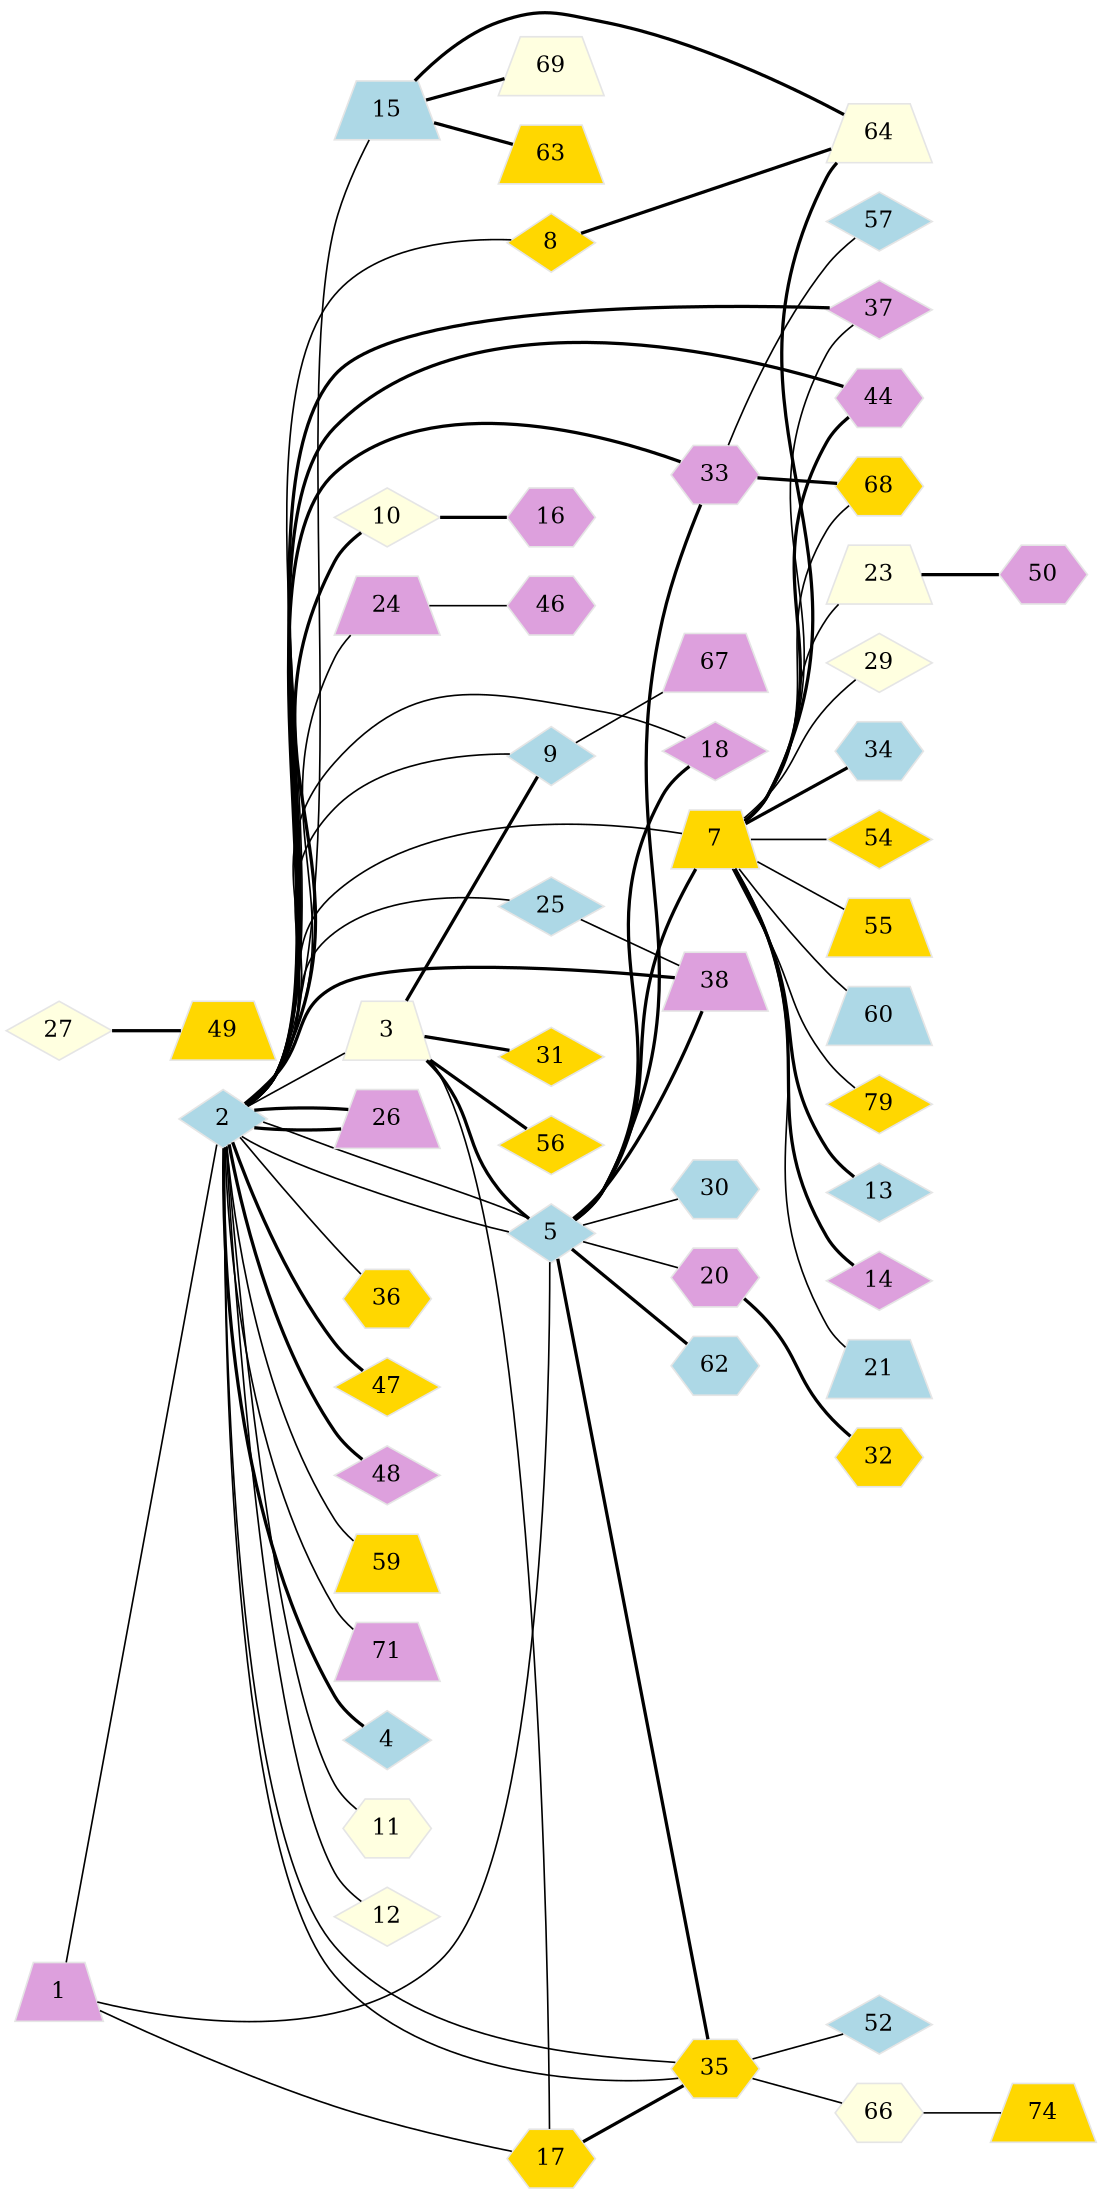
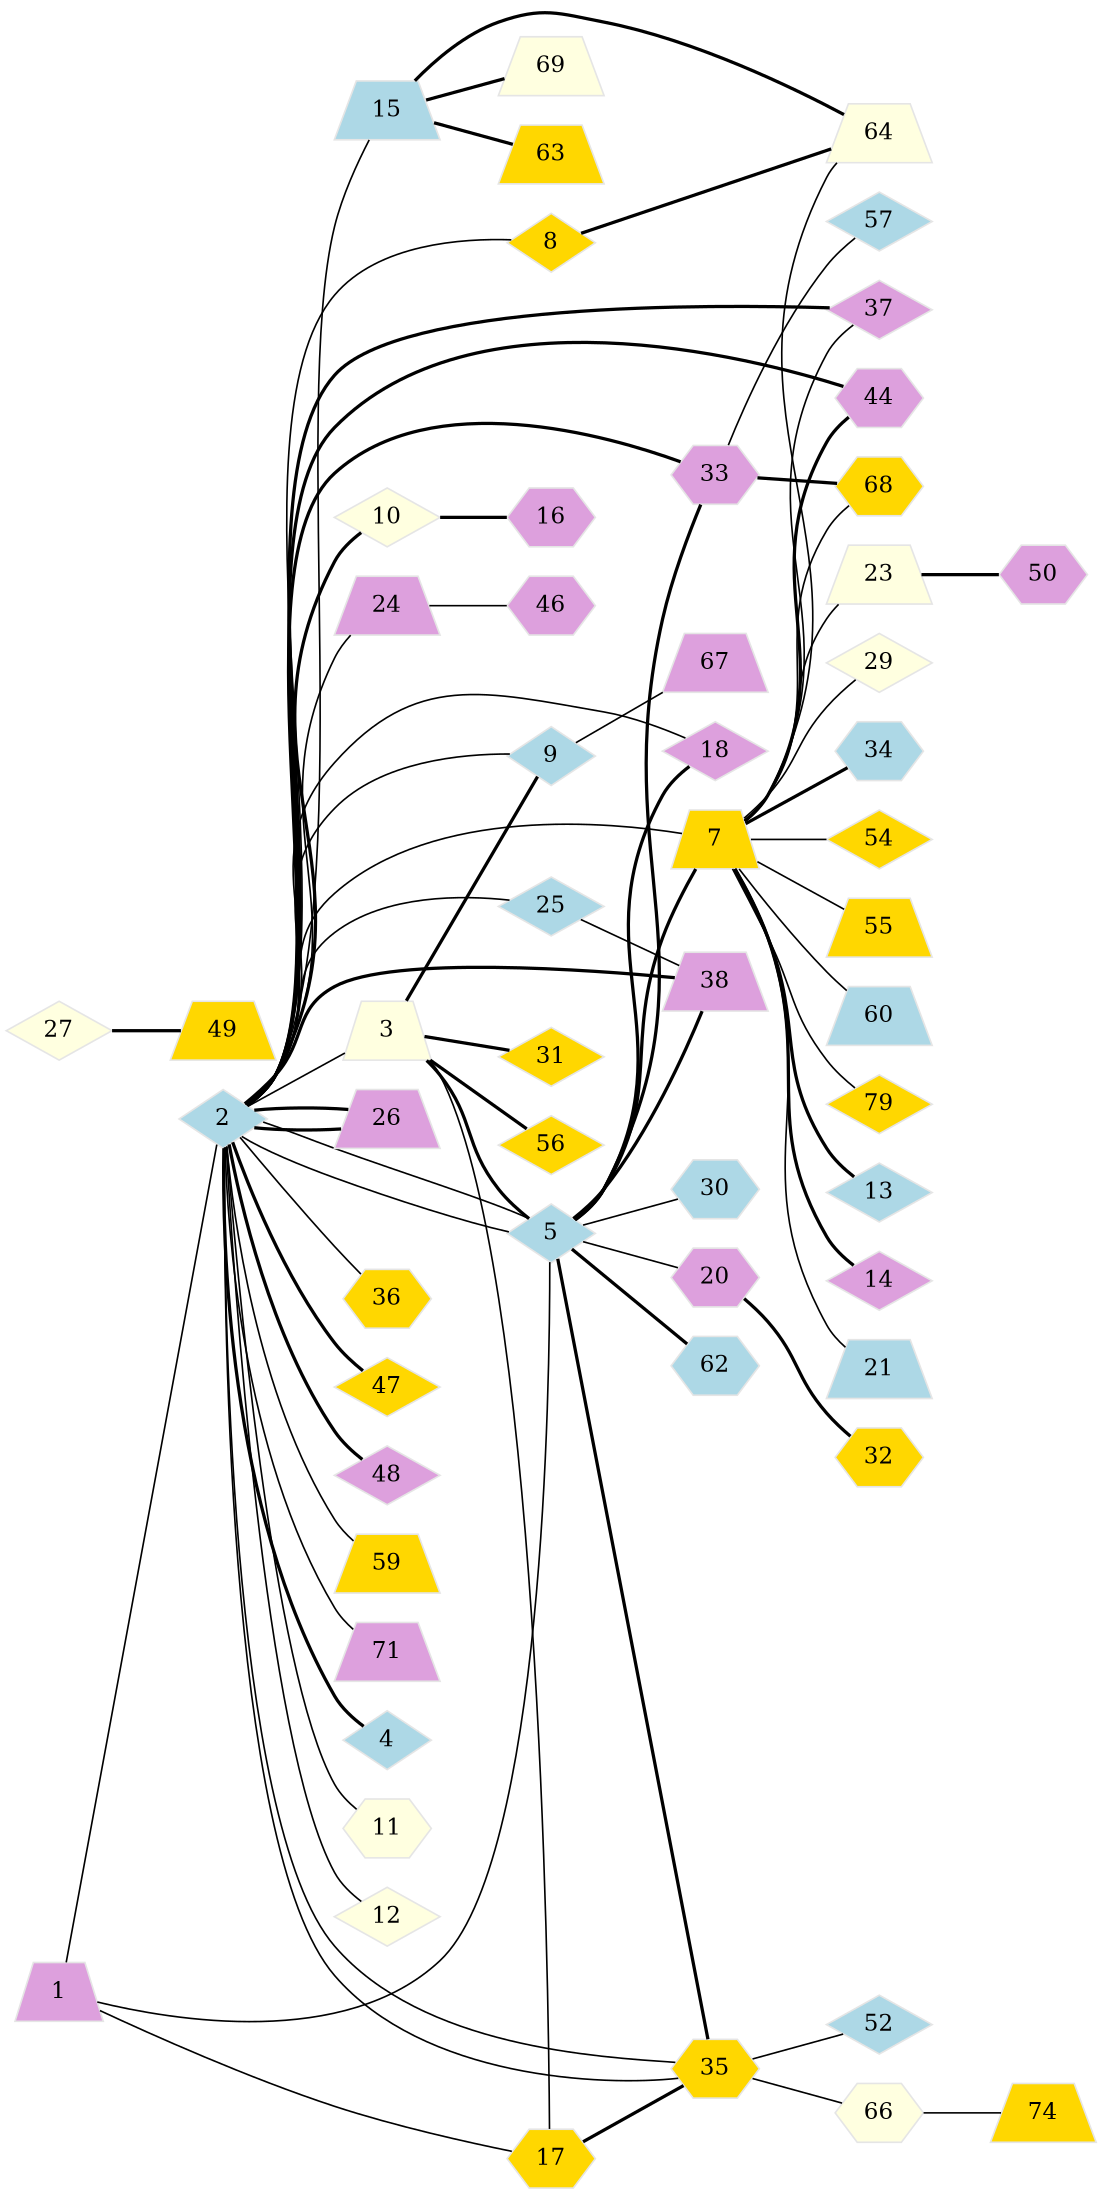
(807, 546) -> (807, 546)
